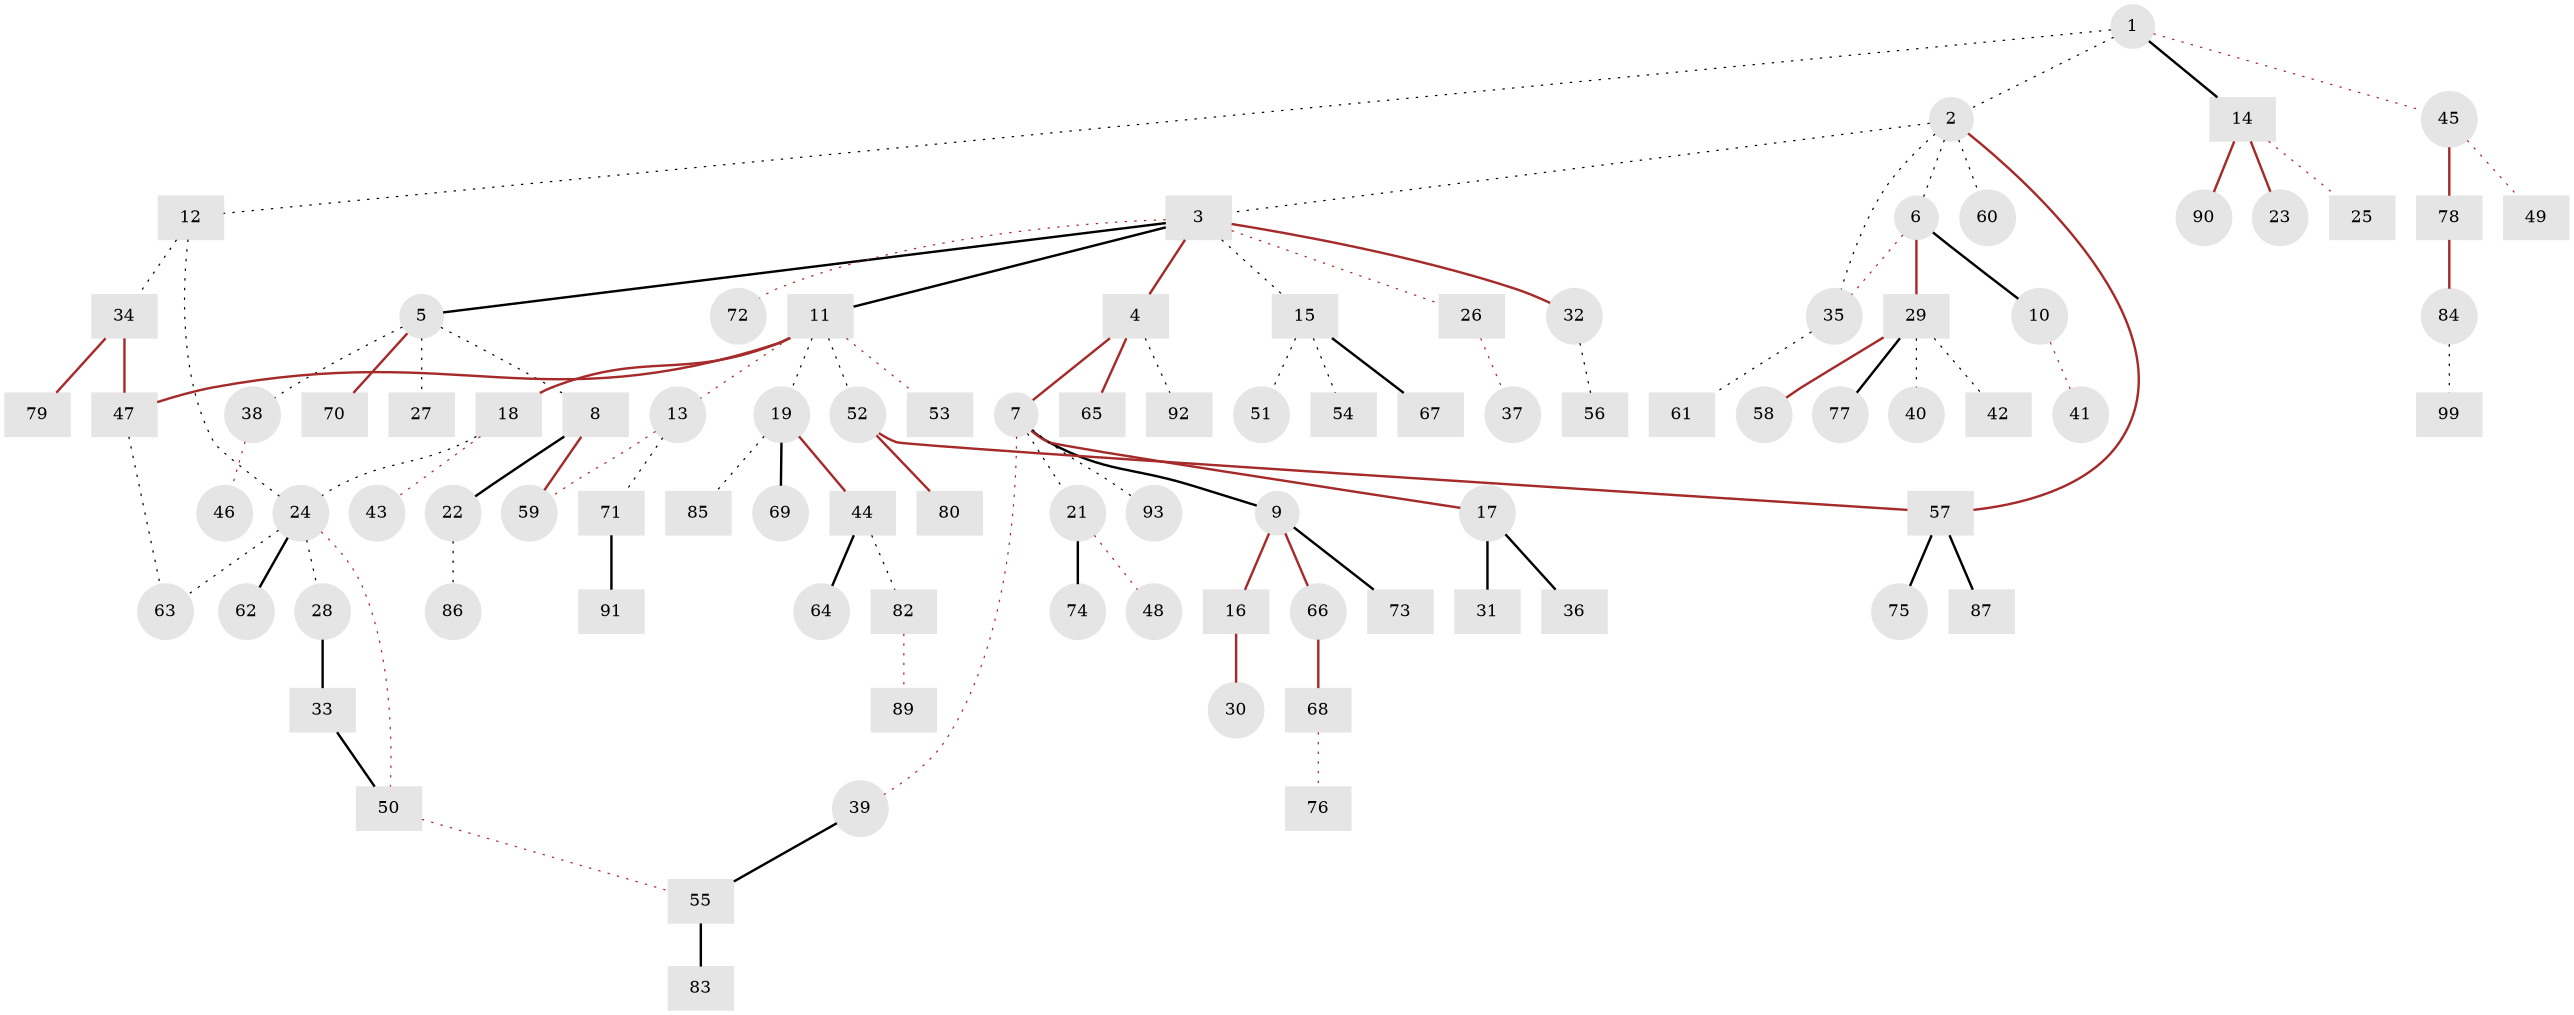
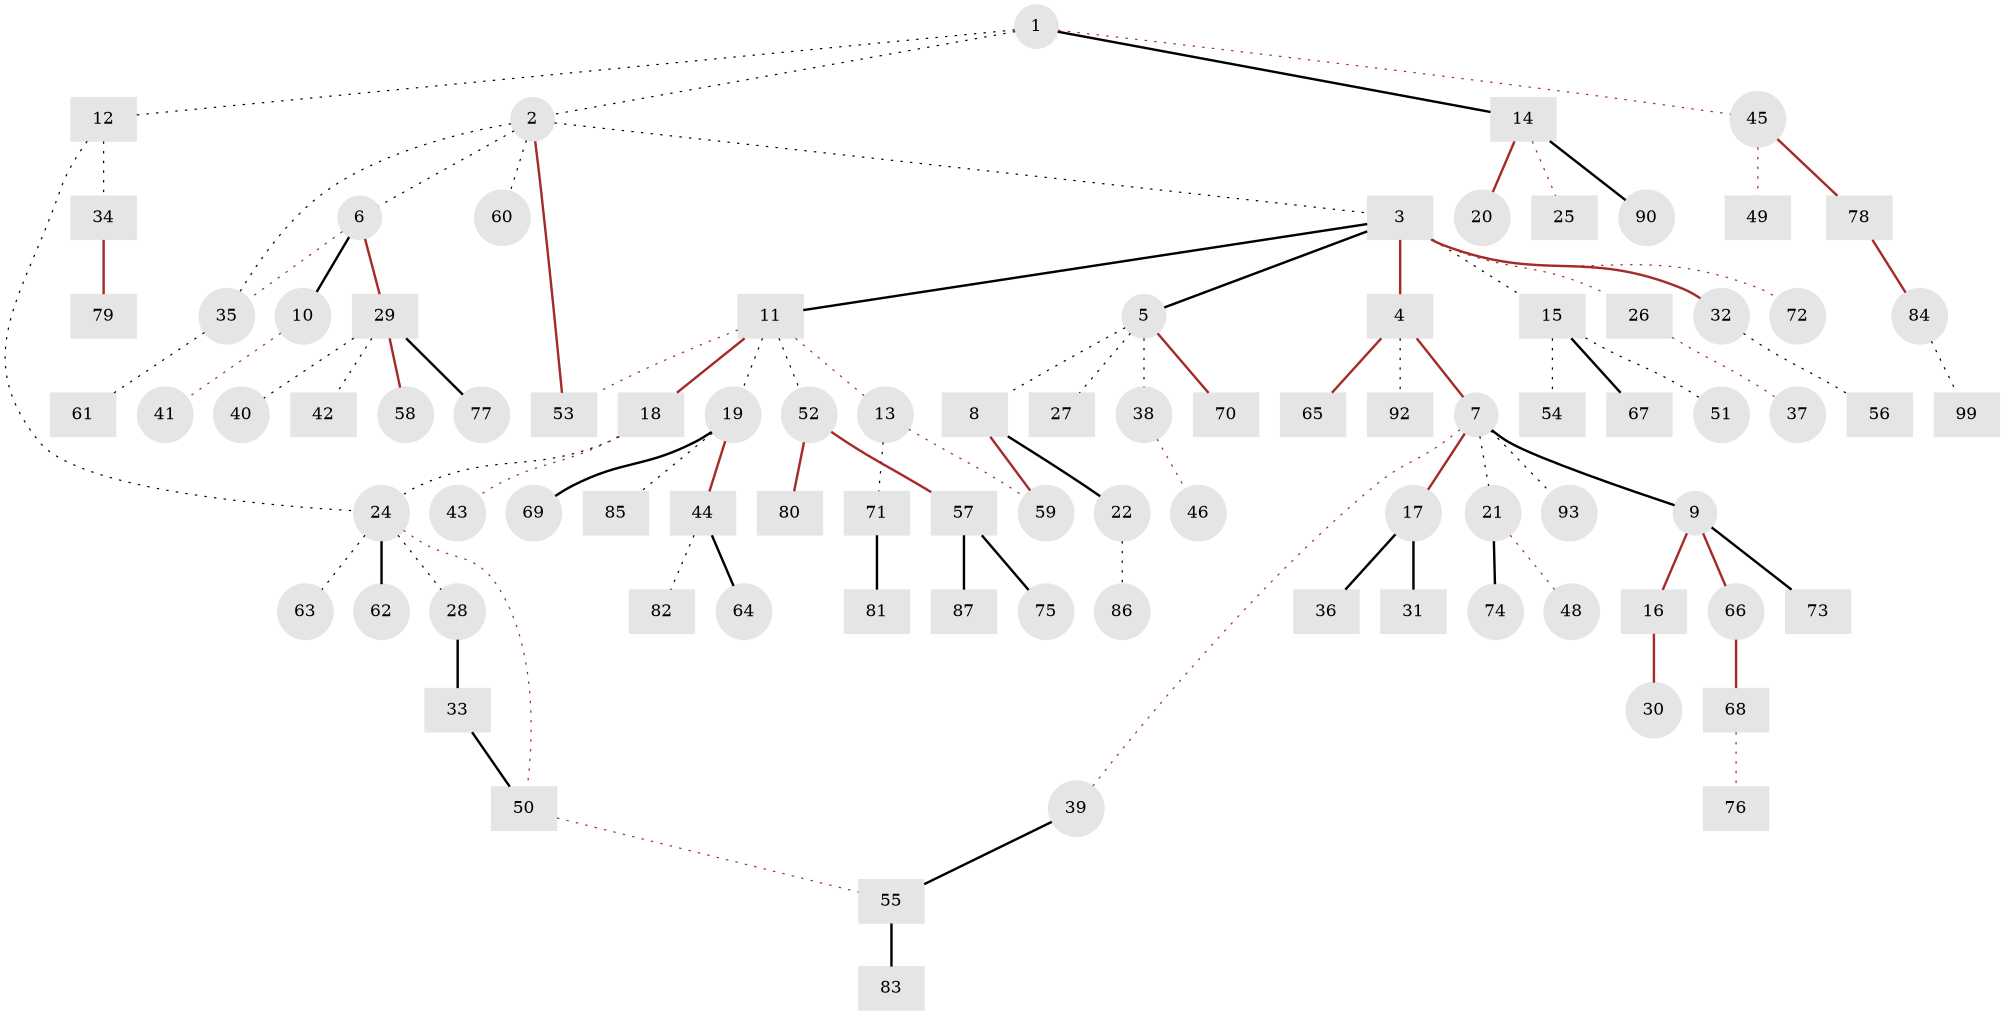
(2224, 167) -> (1588, 171)
(2280, 218) -> (1482, 218)
(2132, 342) -> (549, 267)
(124, 415) -> none
(611, 612) -> (877, 612)
(904, 710) -> none
